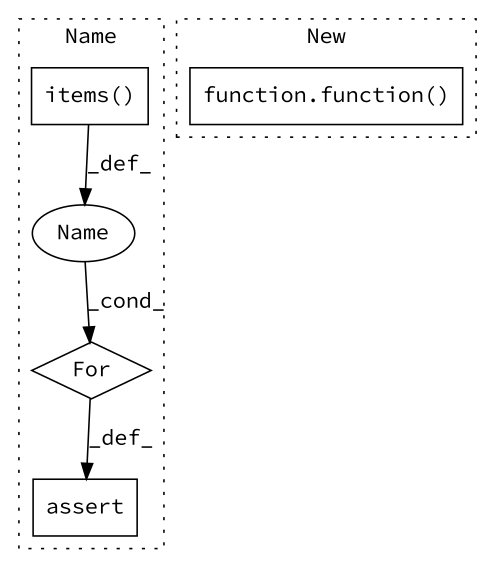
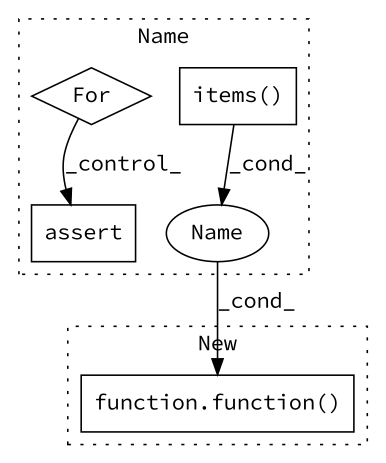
(120, 165) -> (268, 165)
(87, 294) -> (218, 310)
(121, 439) -> (124, 165)
